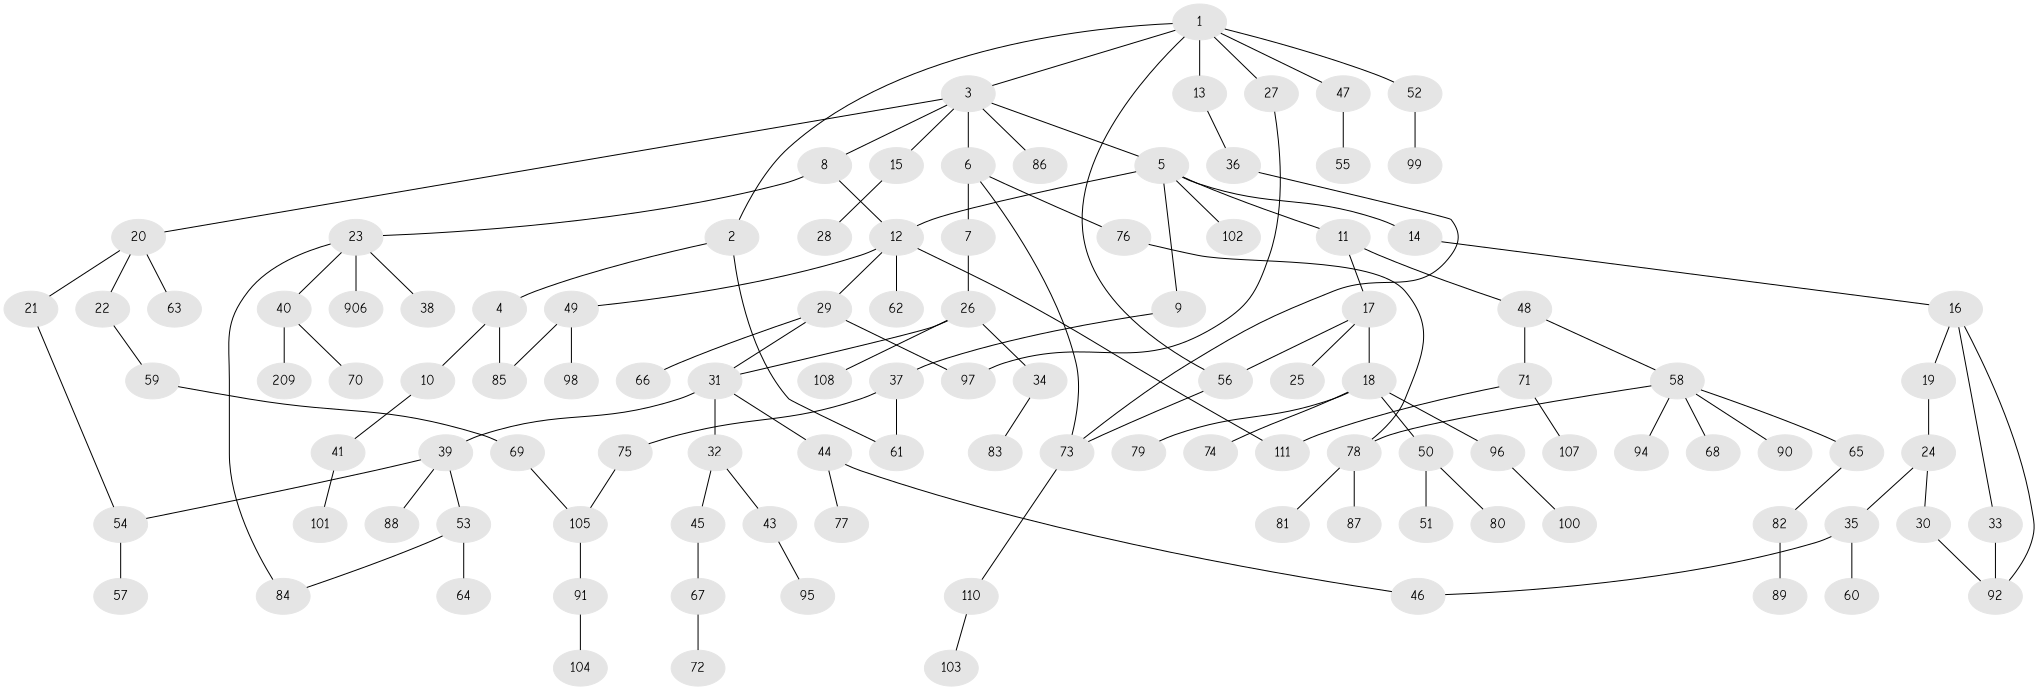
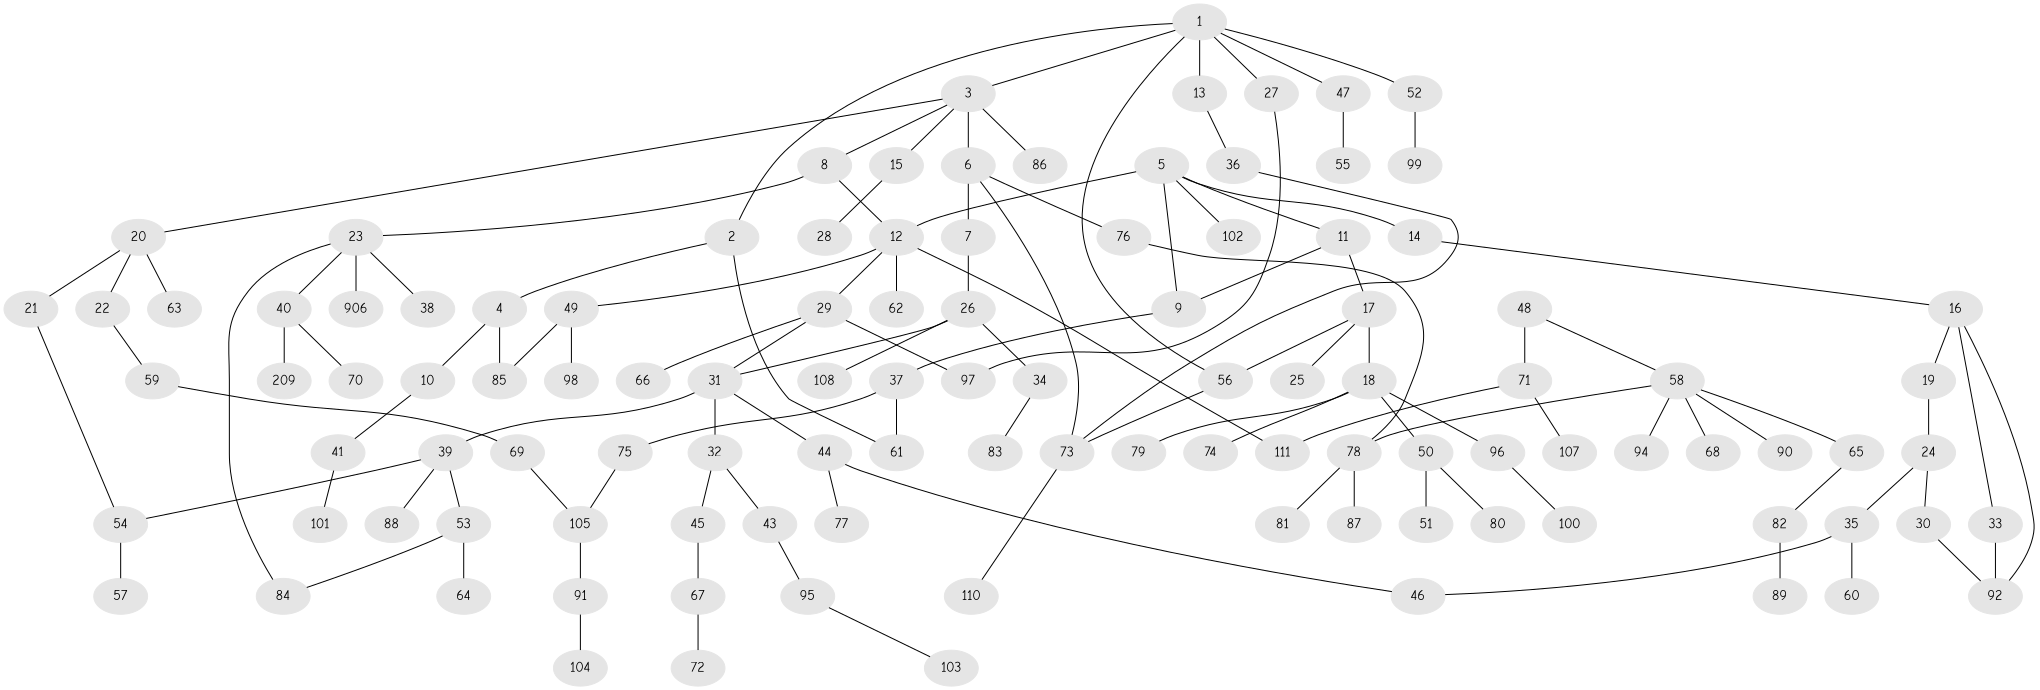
(1065, 130) -> none
(1439, 279) -> (1255, 276)
(961, 632) -> (880, 632)
